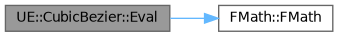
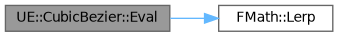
(276, 18) -> (276, 18)
